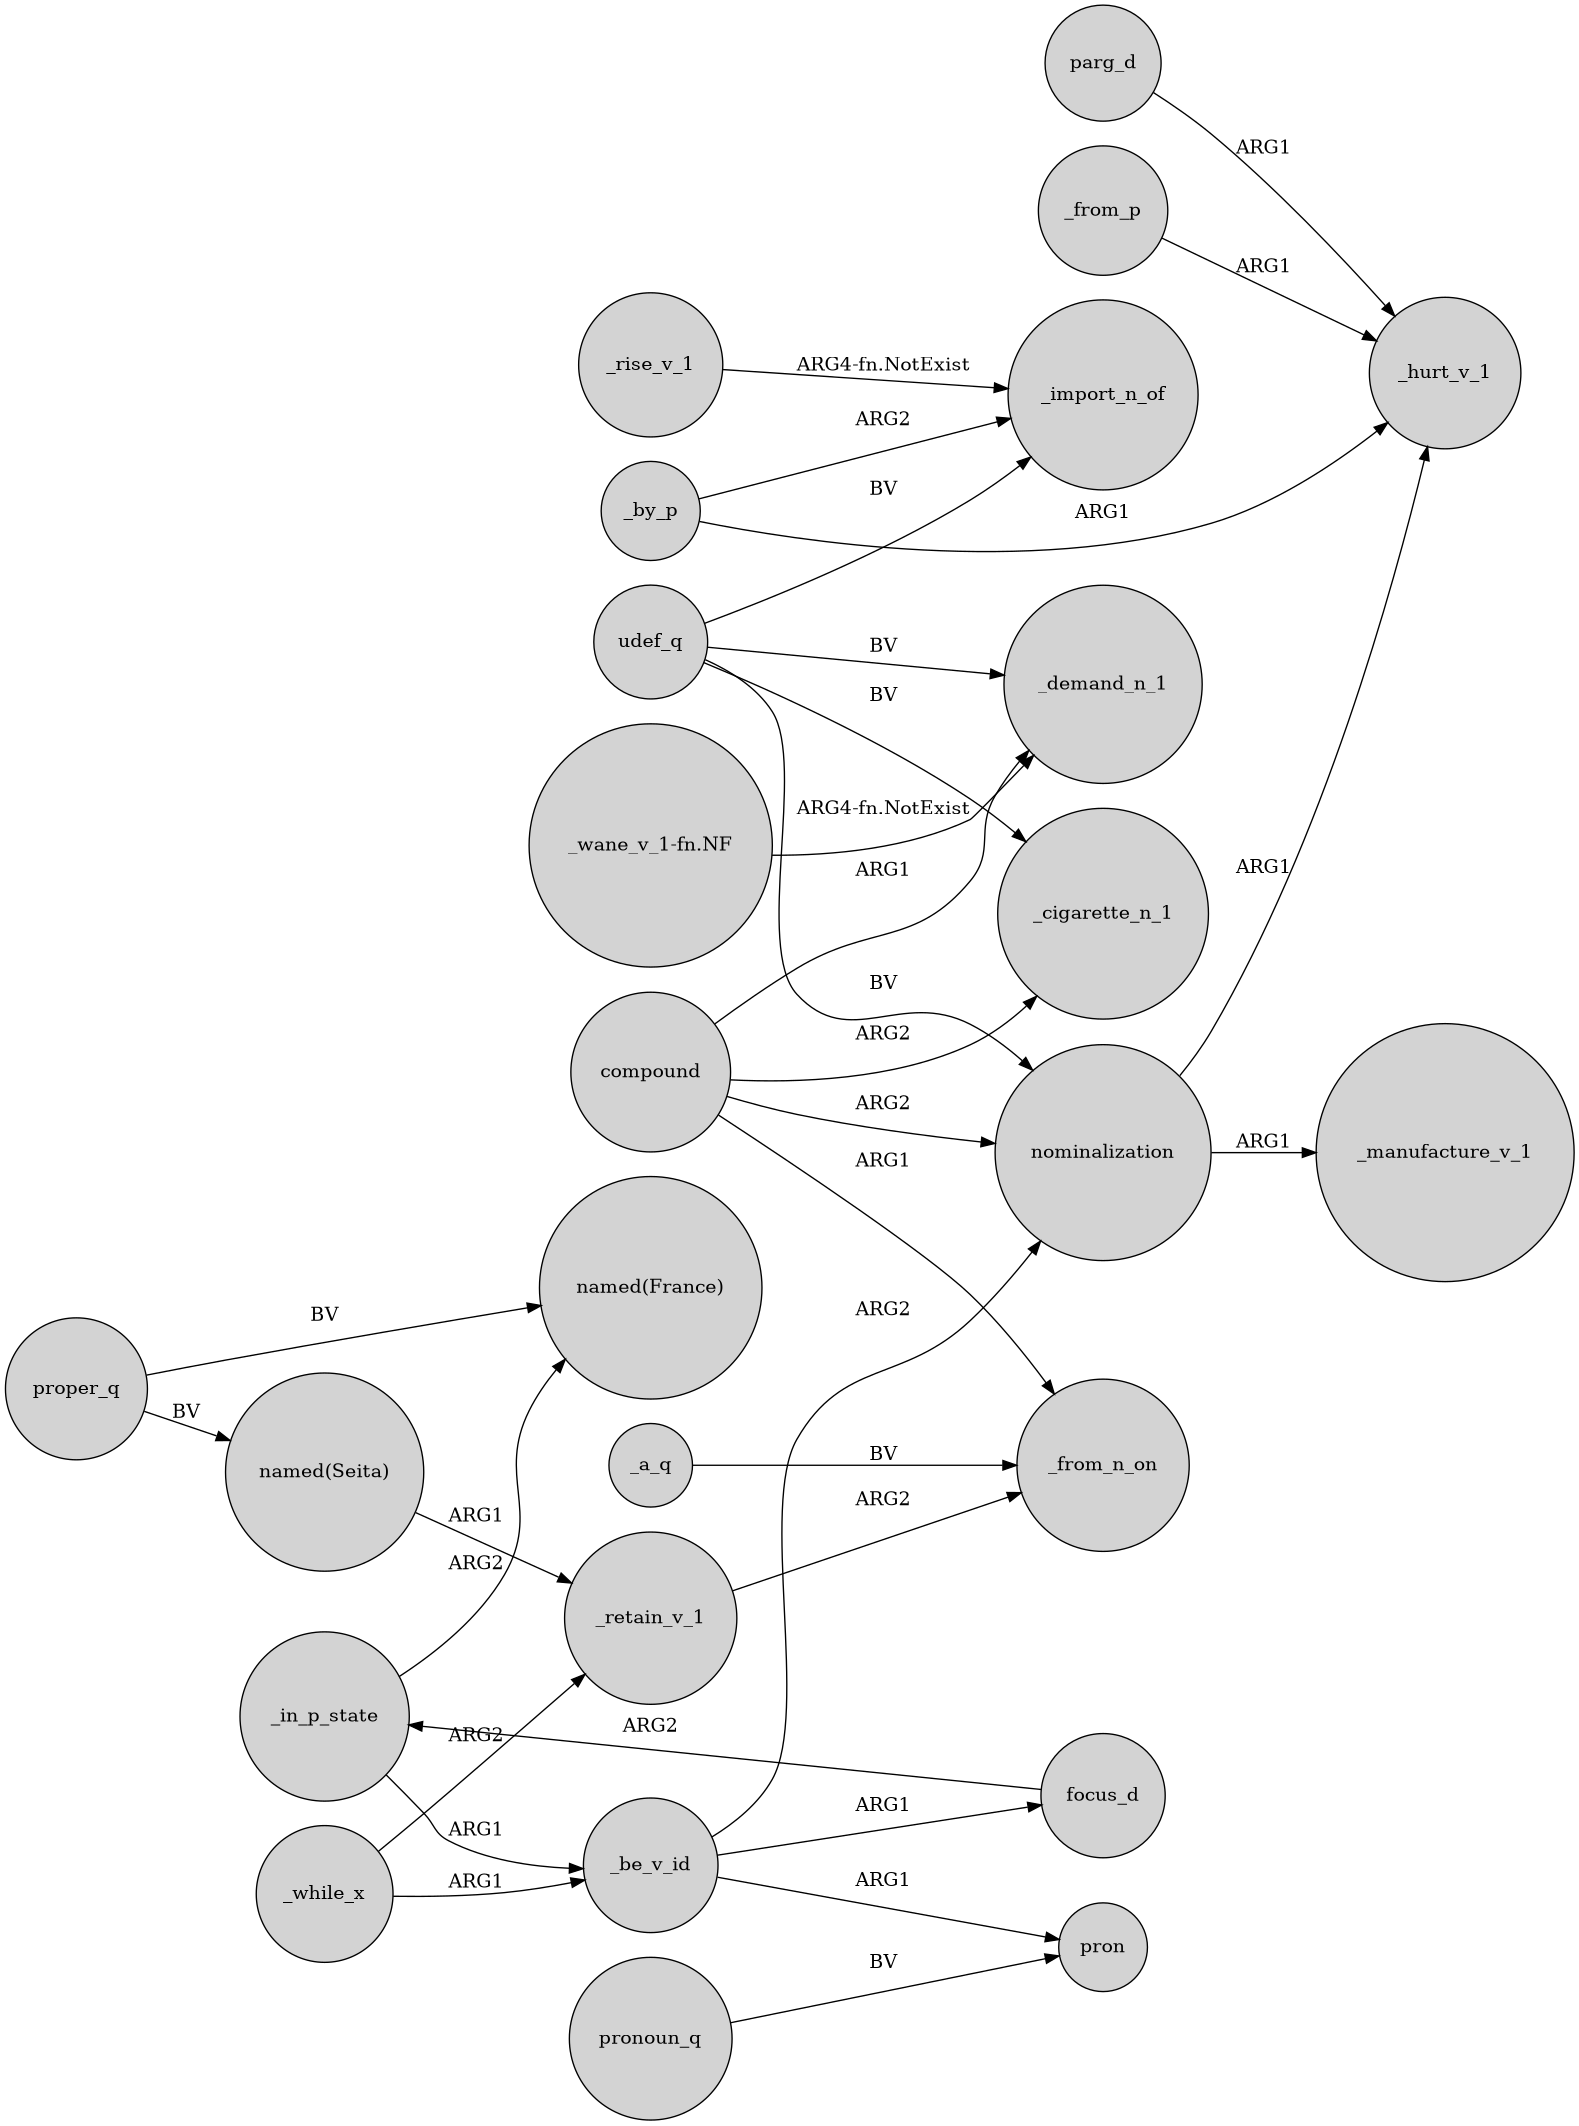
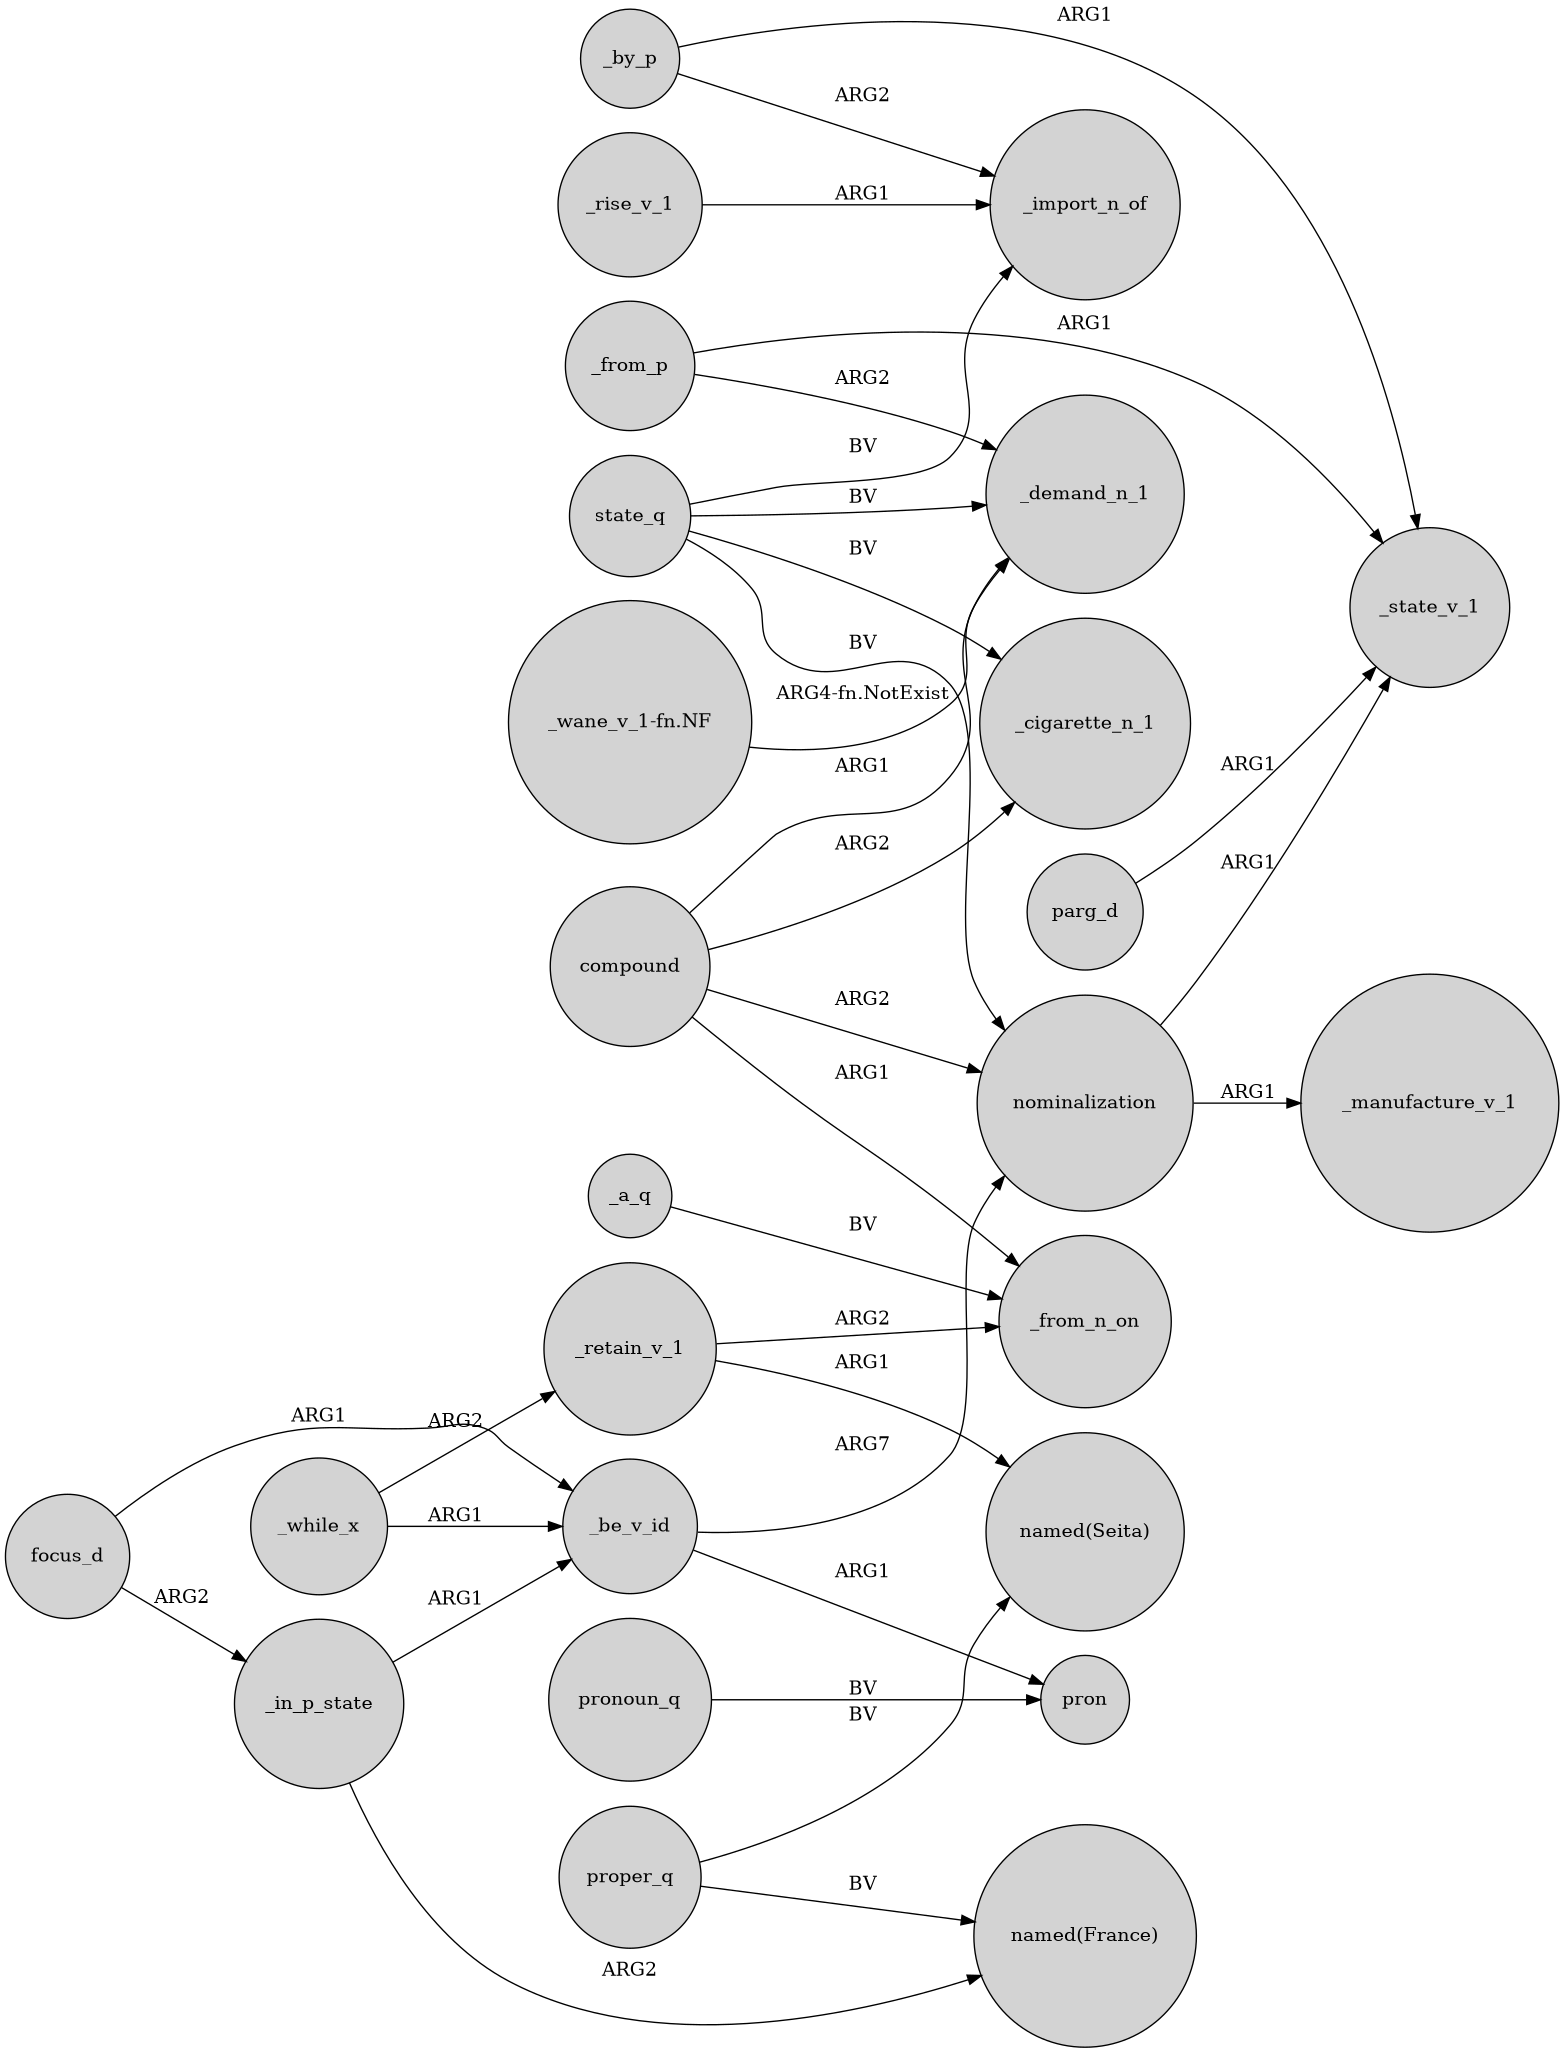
(884, 365) -> (863, 195)
(1445, 373) -> (1430, 608)
none -> (841, 402)
(651, 642) -> (630, 516)
(884, 1310) -> (863, 1445)
(487, 1545) -> (862, 1395)
(873, 1831) -> (336, 1428)
